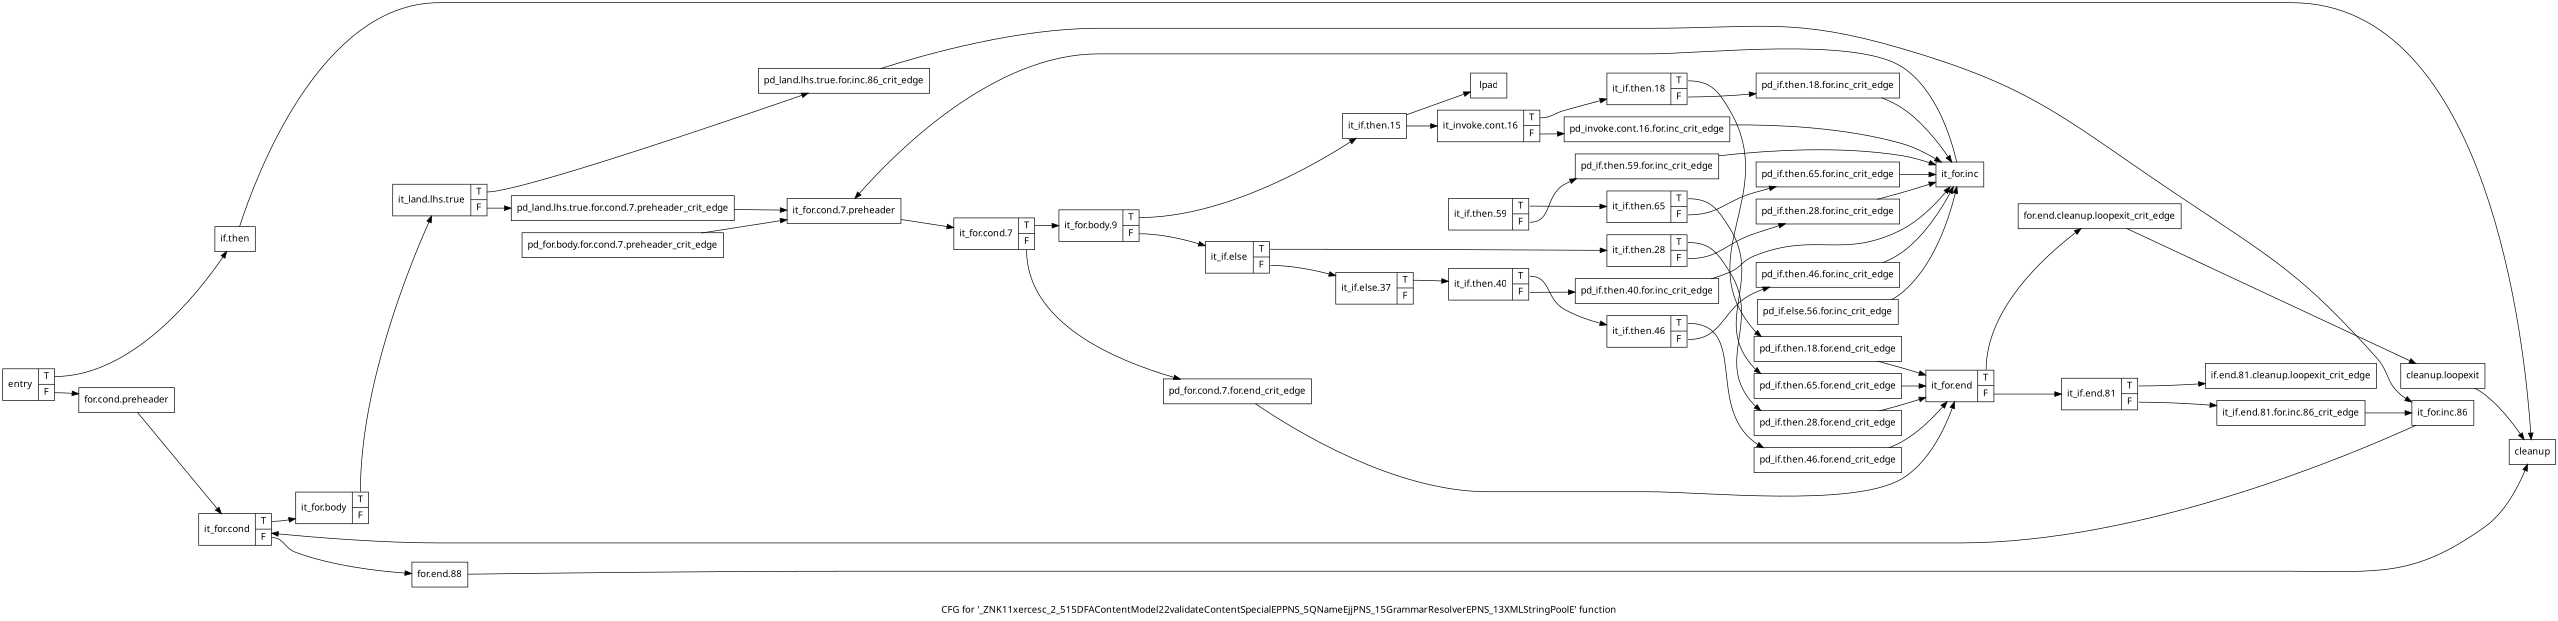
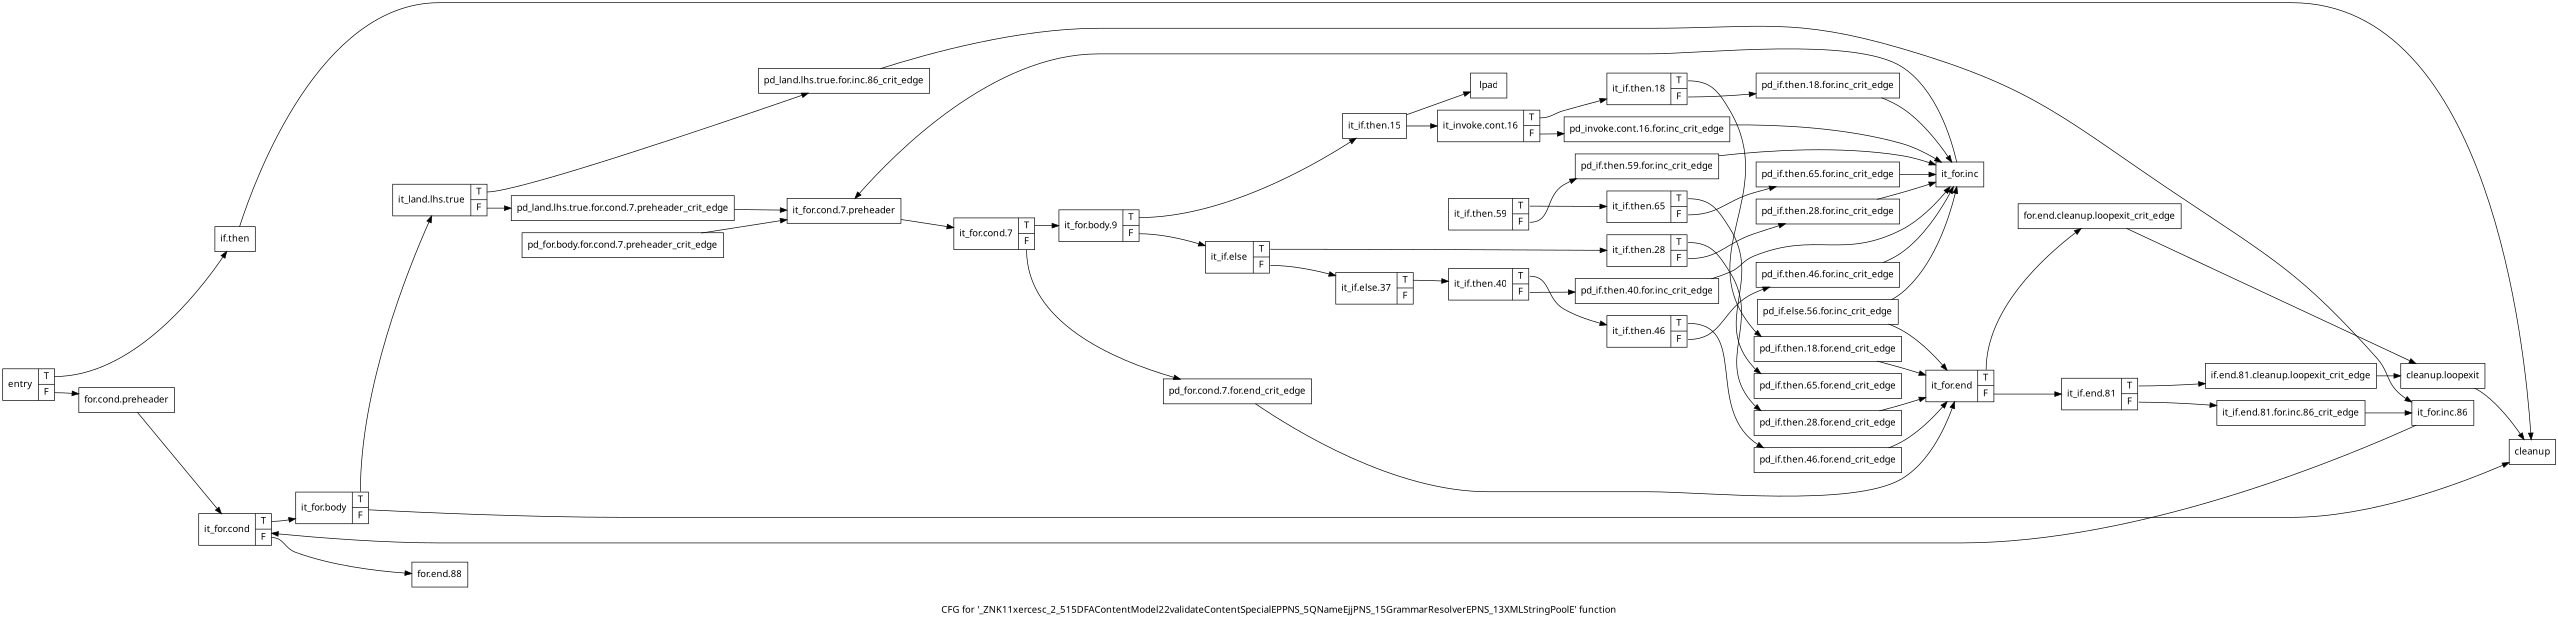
none -> (2383, 376)
(1910, 386) -> (1918, 341)
(1516, 571) -> (1440, 517)
